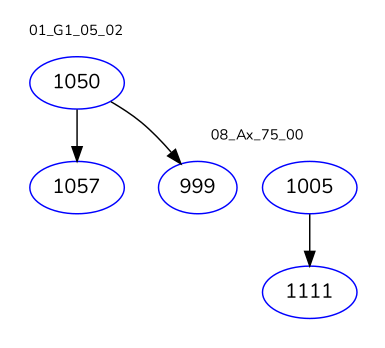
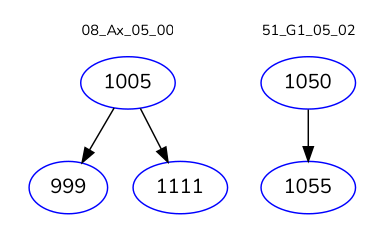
(76, 31) -> (309, 31)
(156, 136) -> (102, 129)
(257, 136) -> (128, 31)
(77, 188) -> (308, 188)
